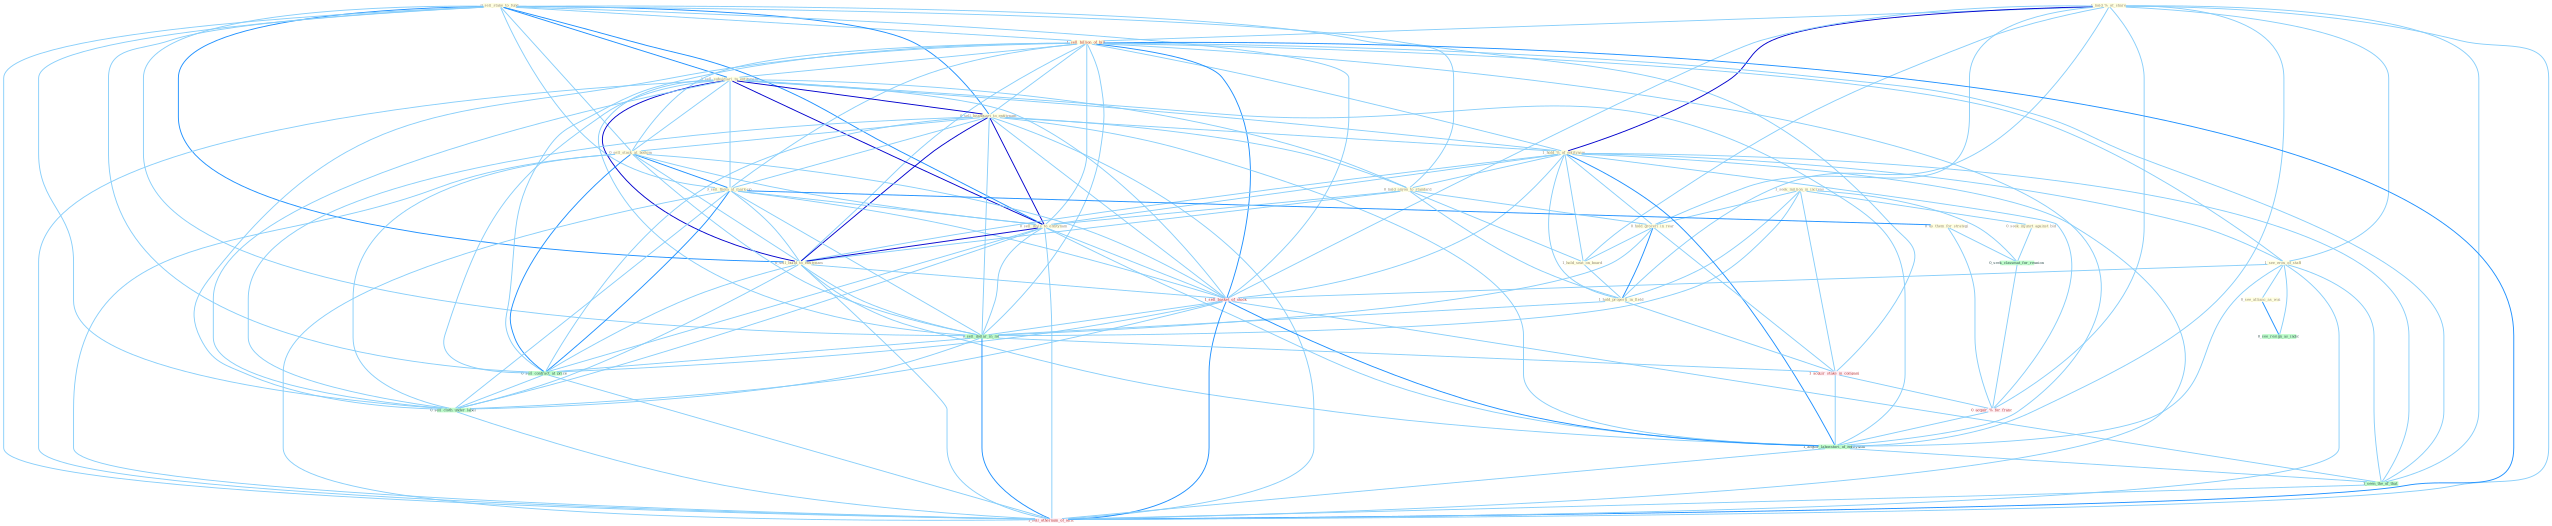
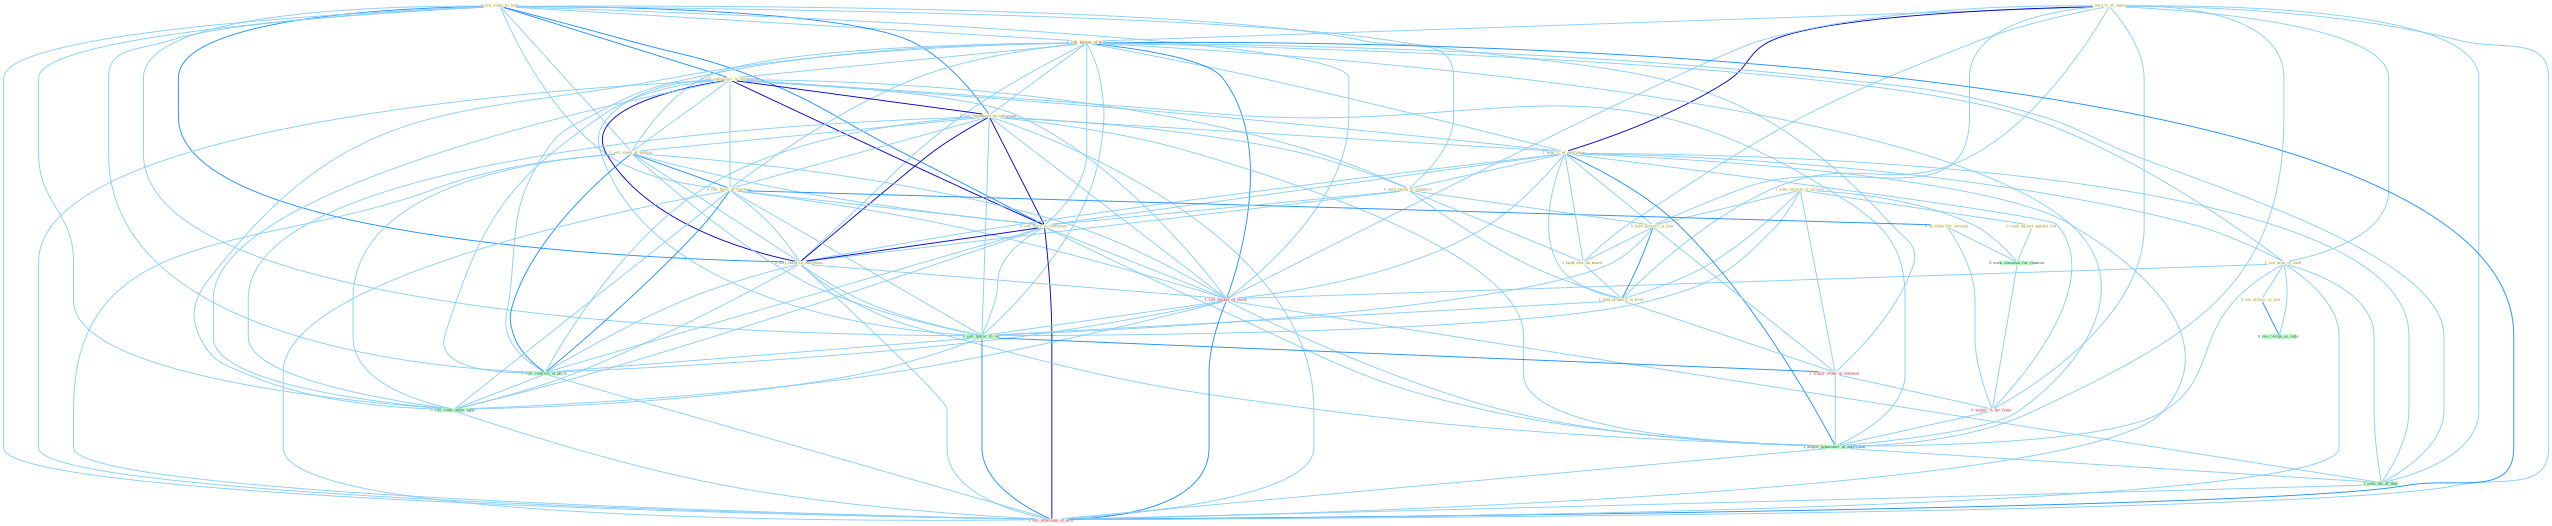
(1409, 355) -> (1409, 355)
(1052, 373) -> (1052, 373)
(1469, 400) -> (1469, 400)
